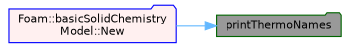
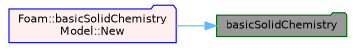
(279, 26) -> (282, 26)
